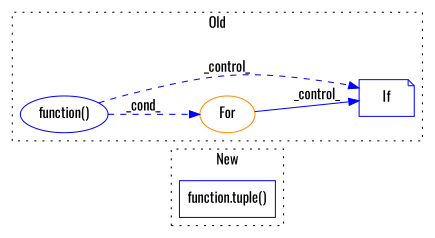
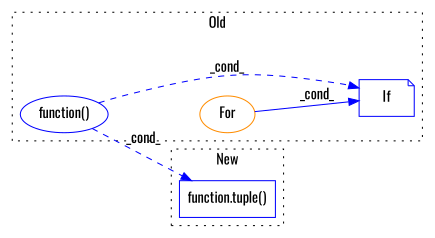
(227, 68) -> (227, 68)
(317, 95) -> (317, 95)
(149, 114) -> (137, 152)
